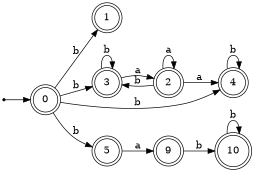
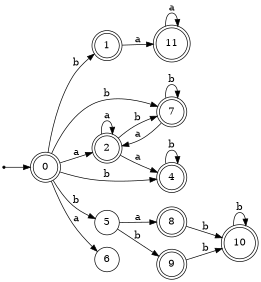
none -> (172, 44)
(107, 83) -> (172, 112)
(138, 146) -> (138, 236)
(107, 151) -> (107, 223)
none -> (73, 159)
none -> (172, 222)
none -> (107, 259)
